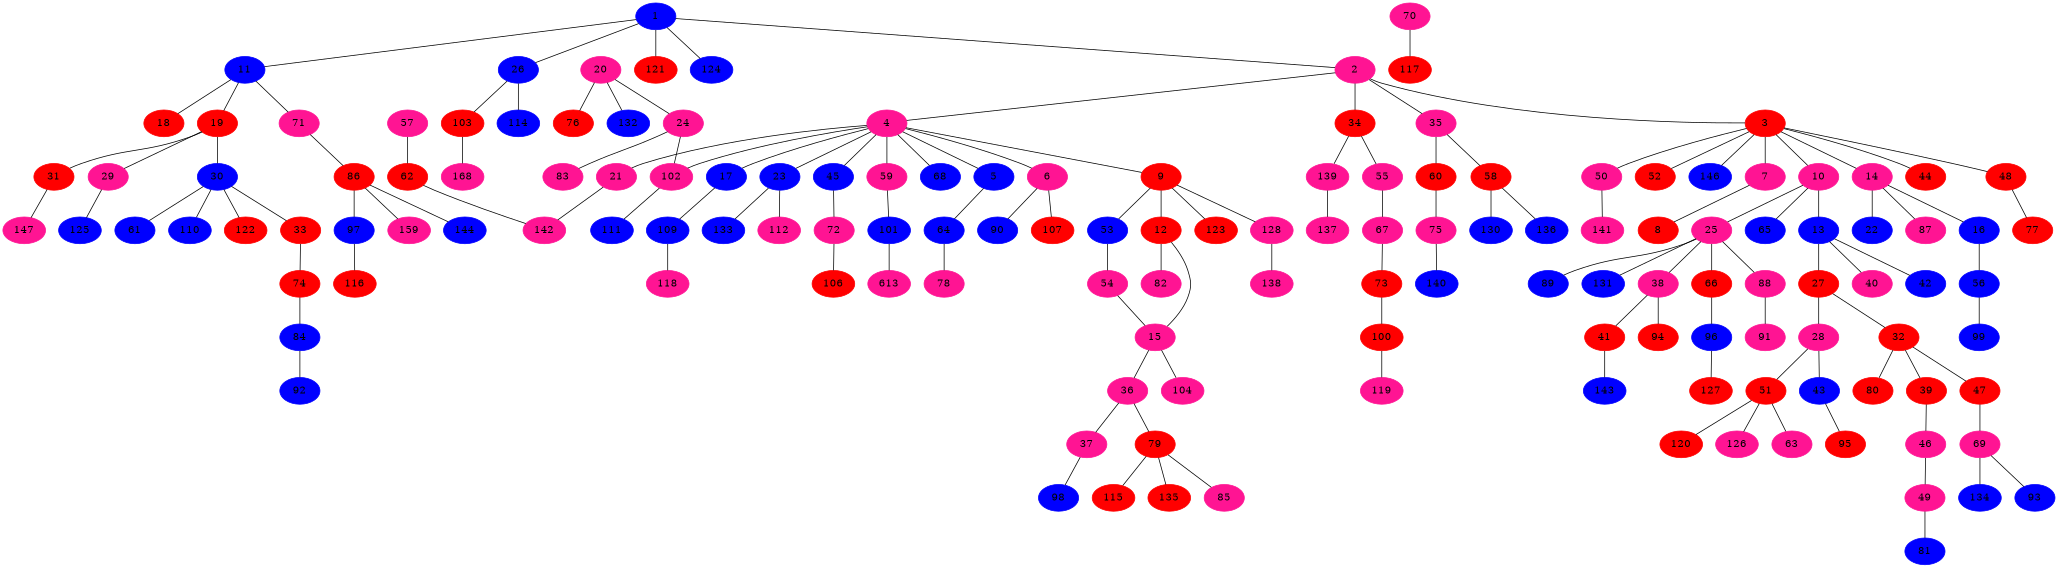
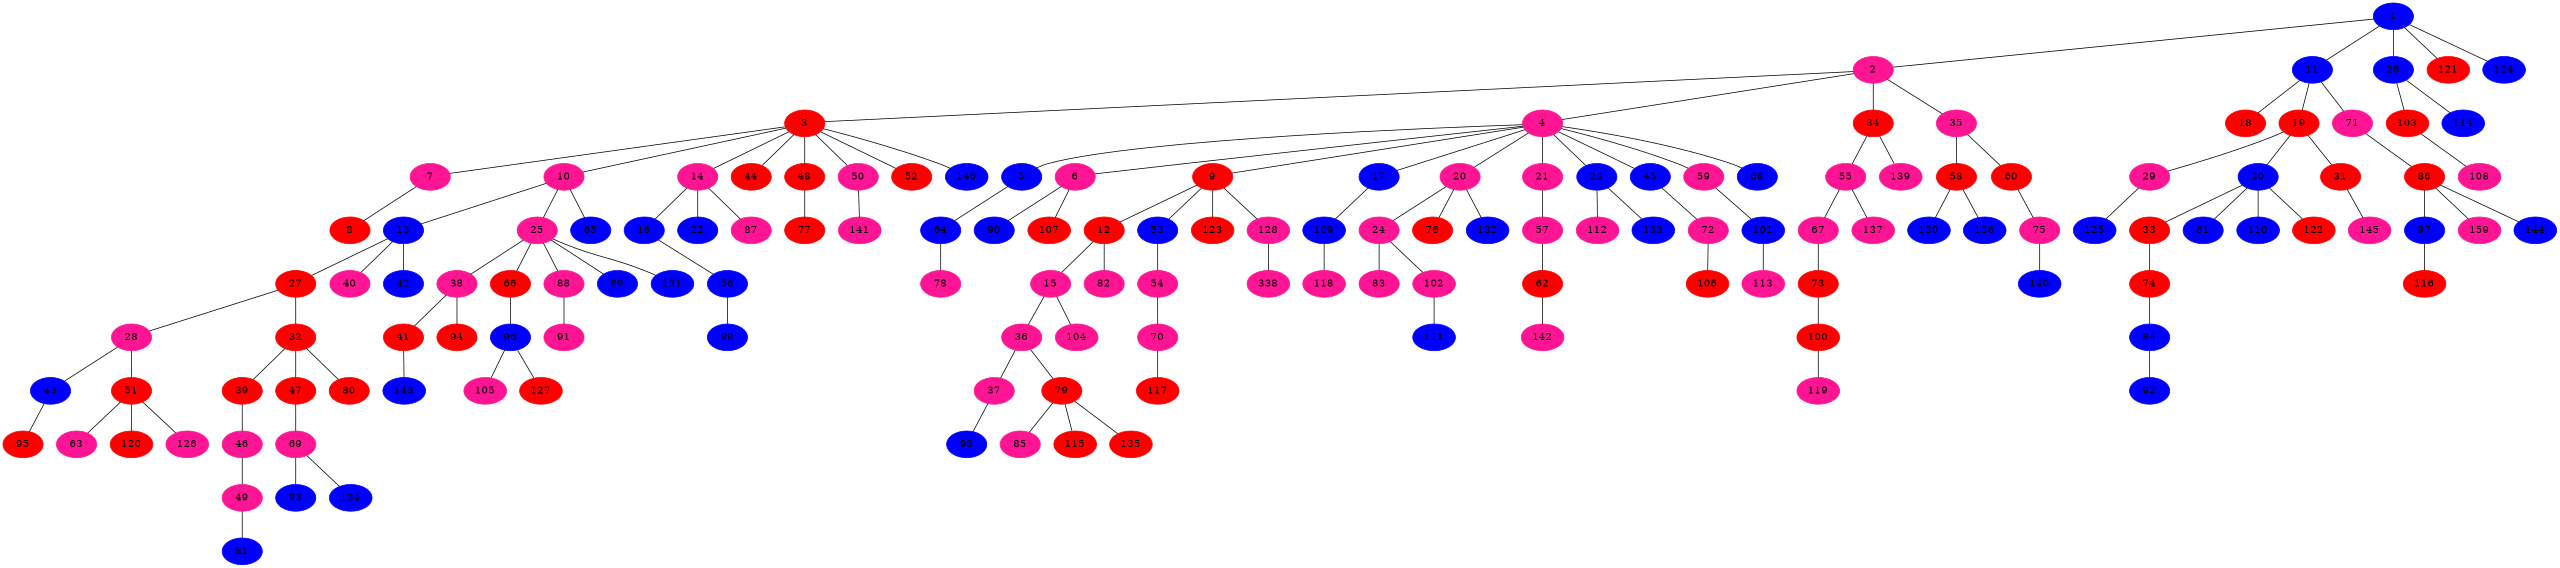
(777, 143) -> (1501, 150)
(463, 177) -> (2480, 177)
(580, 204) -> (1543, 204)
(1328, 204) -> (1859, 203)
(24, 230) -> (2370, 230)
(889, 284) -> (1763, 284)
(1272, 284) -> (1268, 284)
(1131, 311) -> (1158, 311)
none -> (485, 391)
